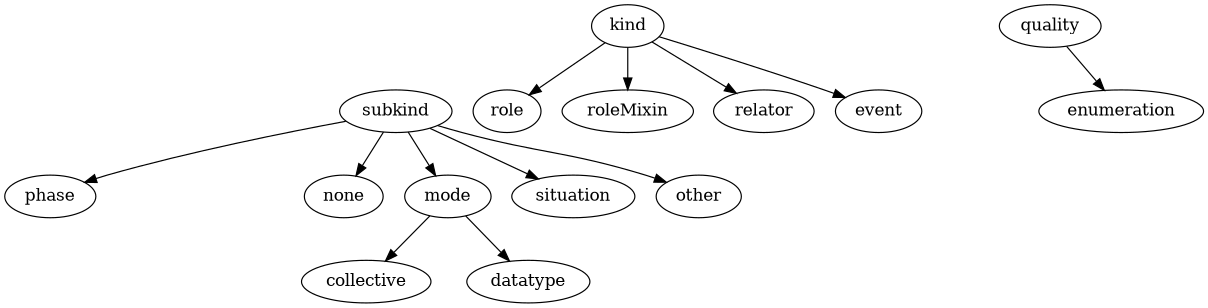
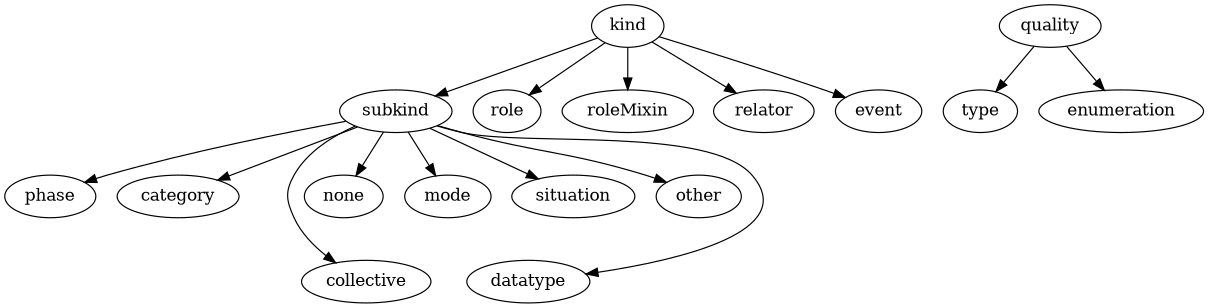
none -> (522, 65)
none -> (980, 111)
none -> (178, 196)
(412, 234) -> (291, 182)
(483, 234) -> (705, 152)
